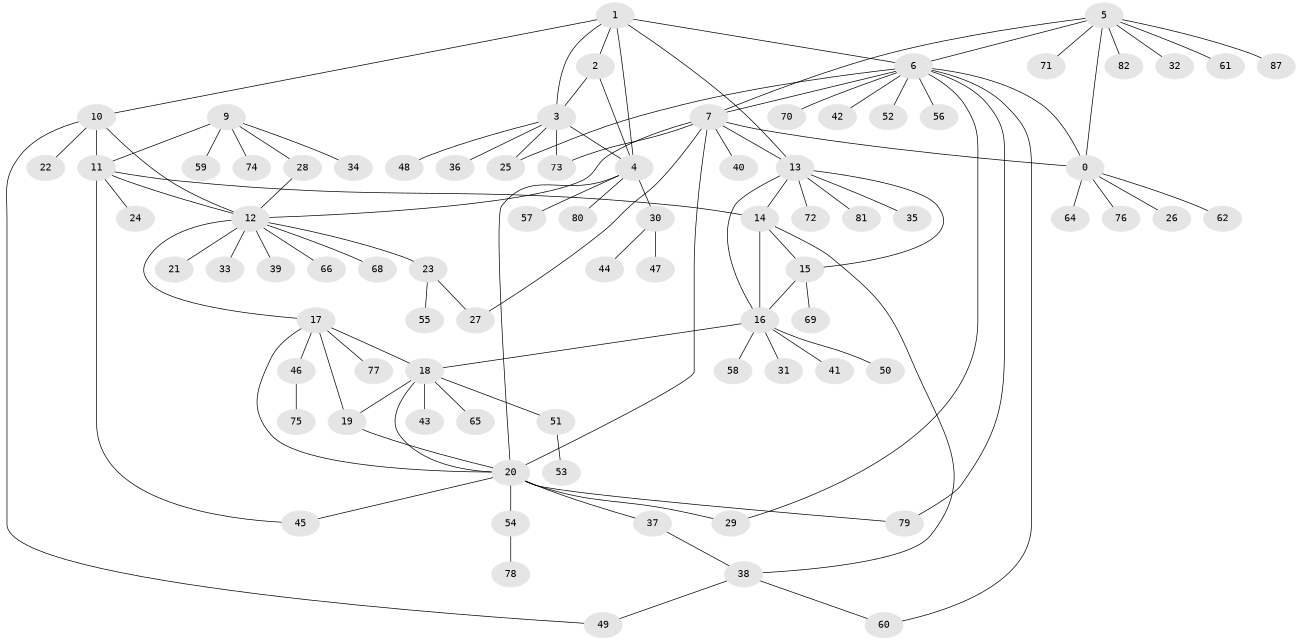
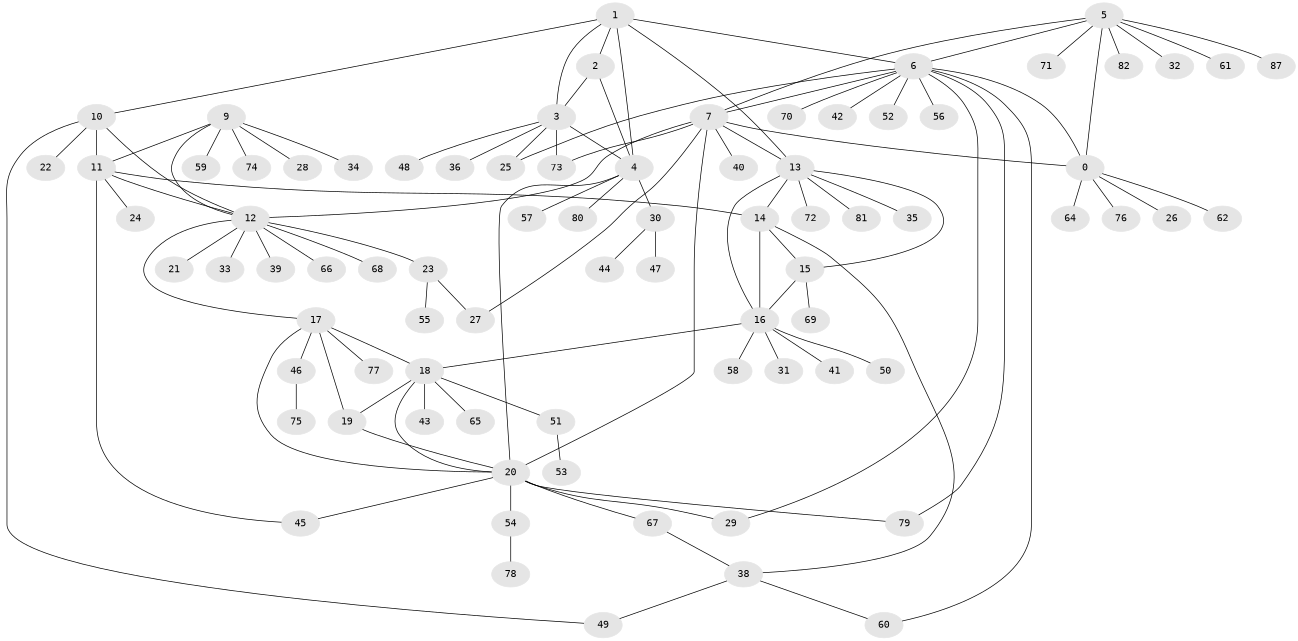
(276, 193) -> (173, 174)
(653, 524) -> (653, 524)
